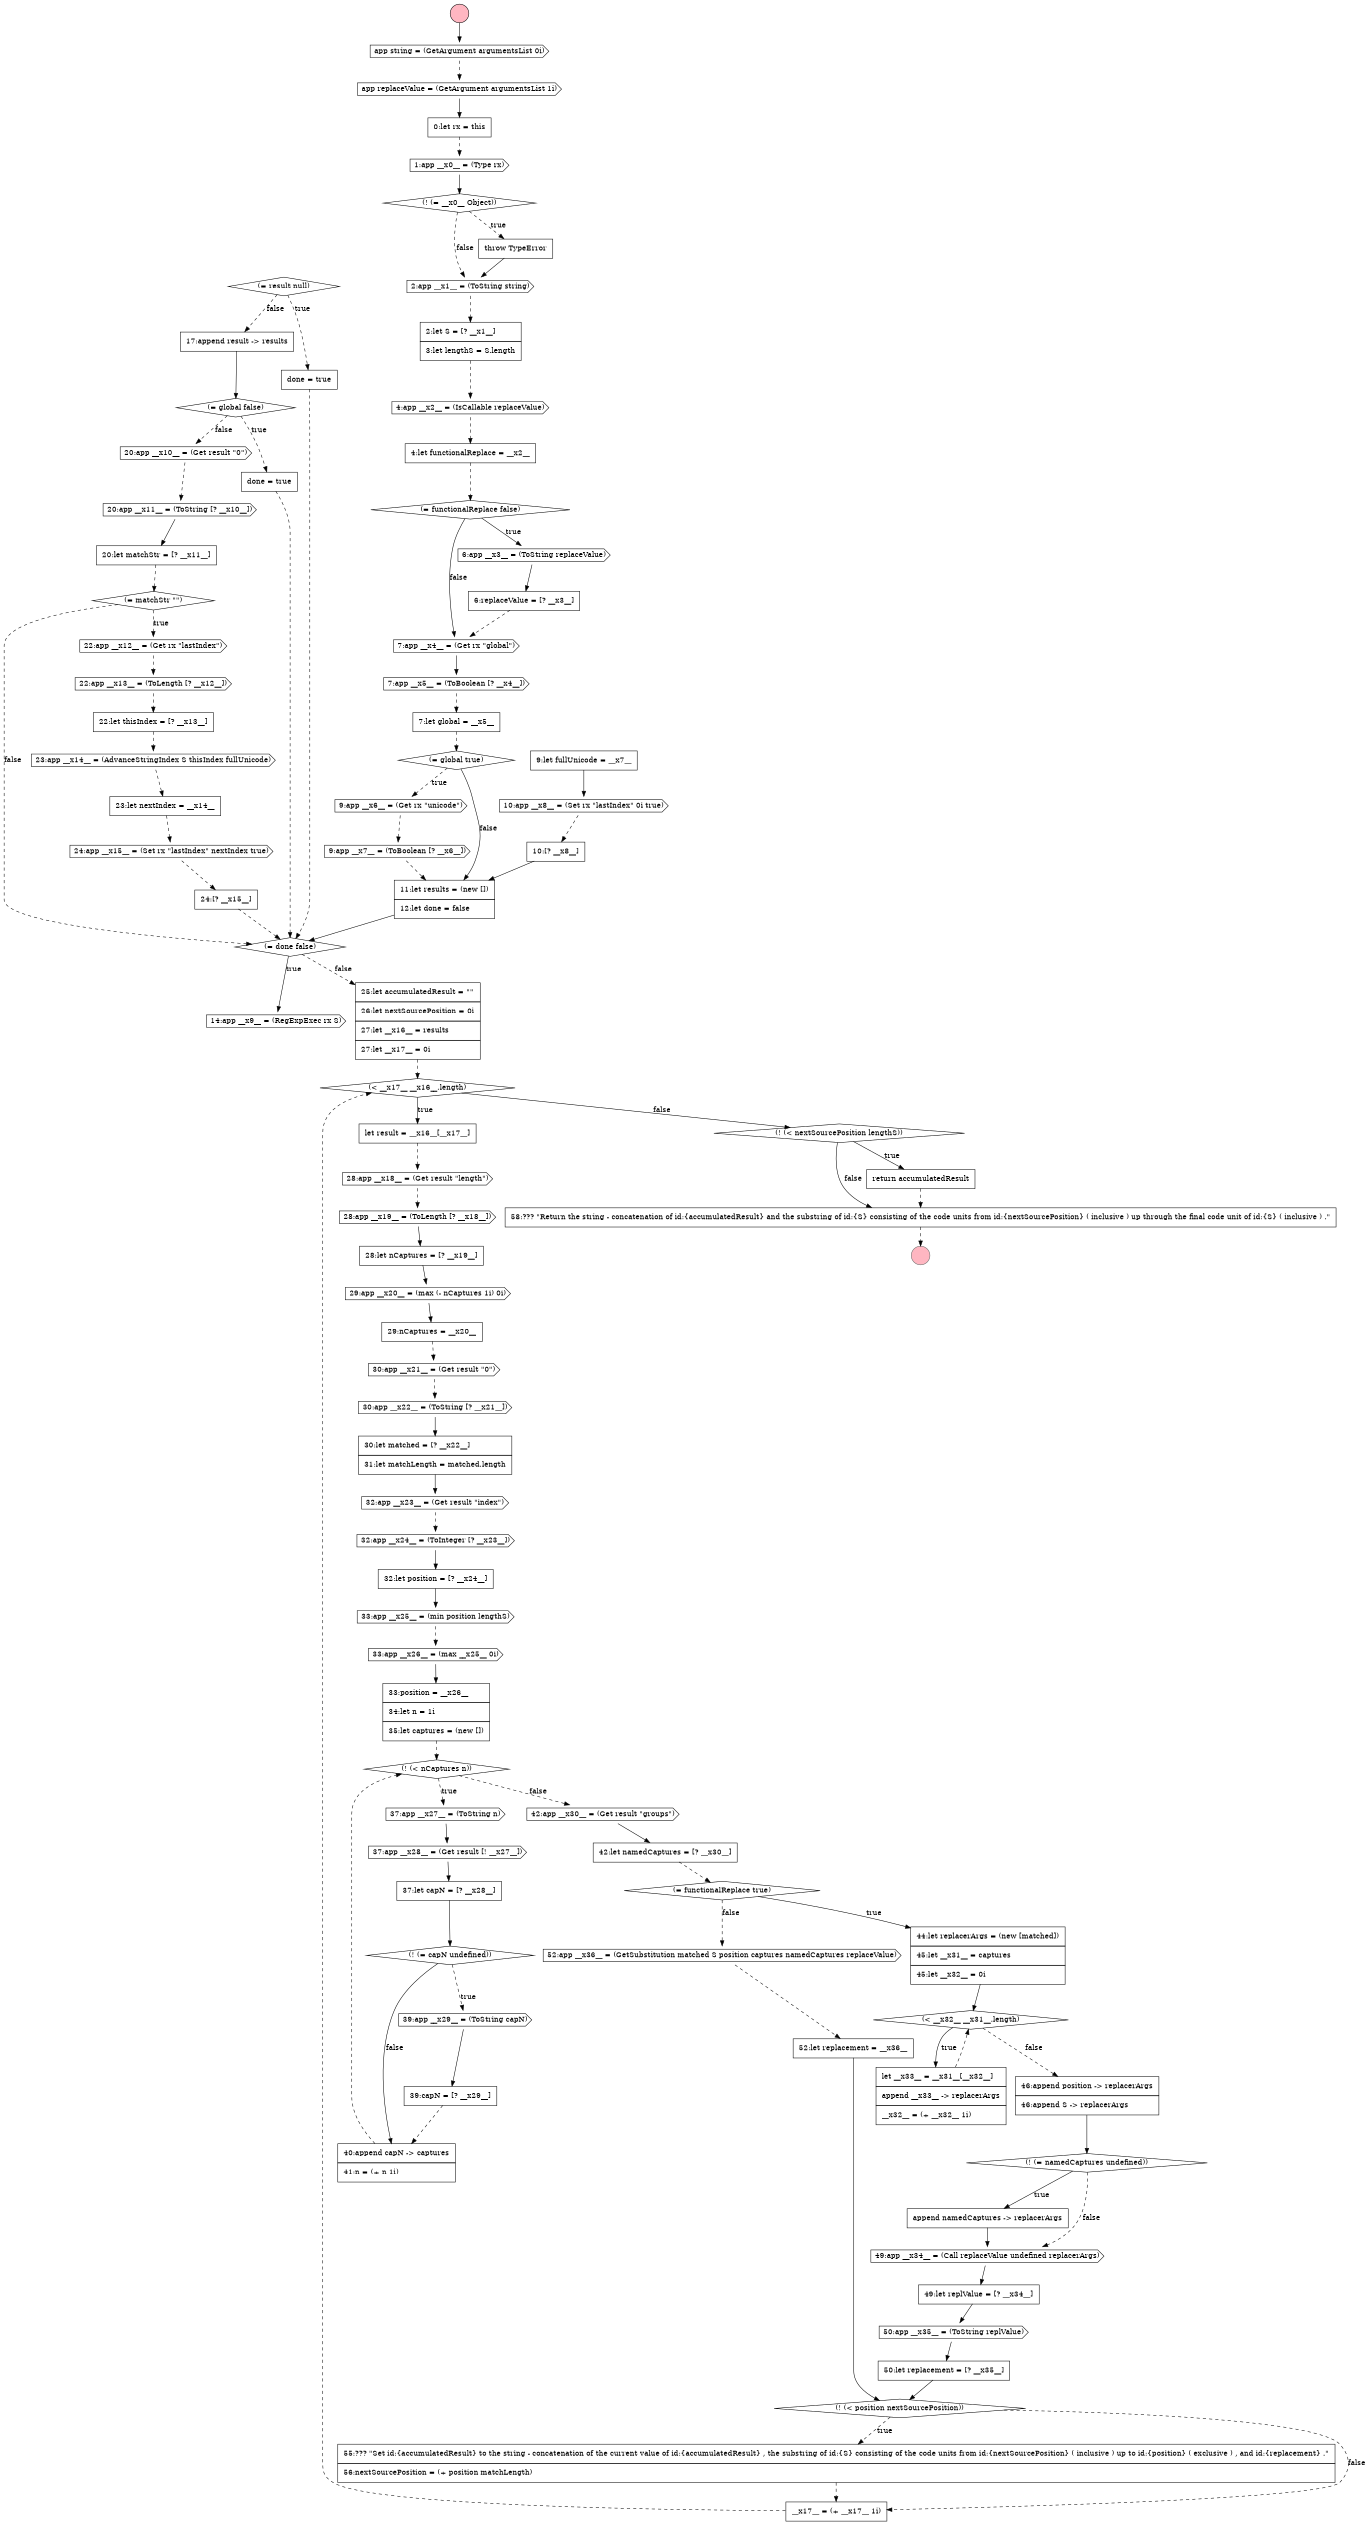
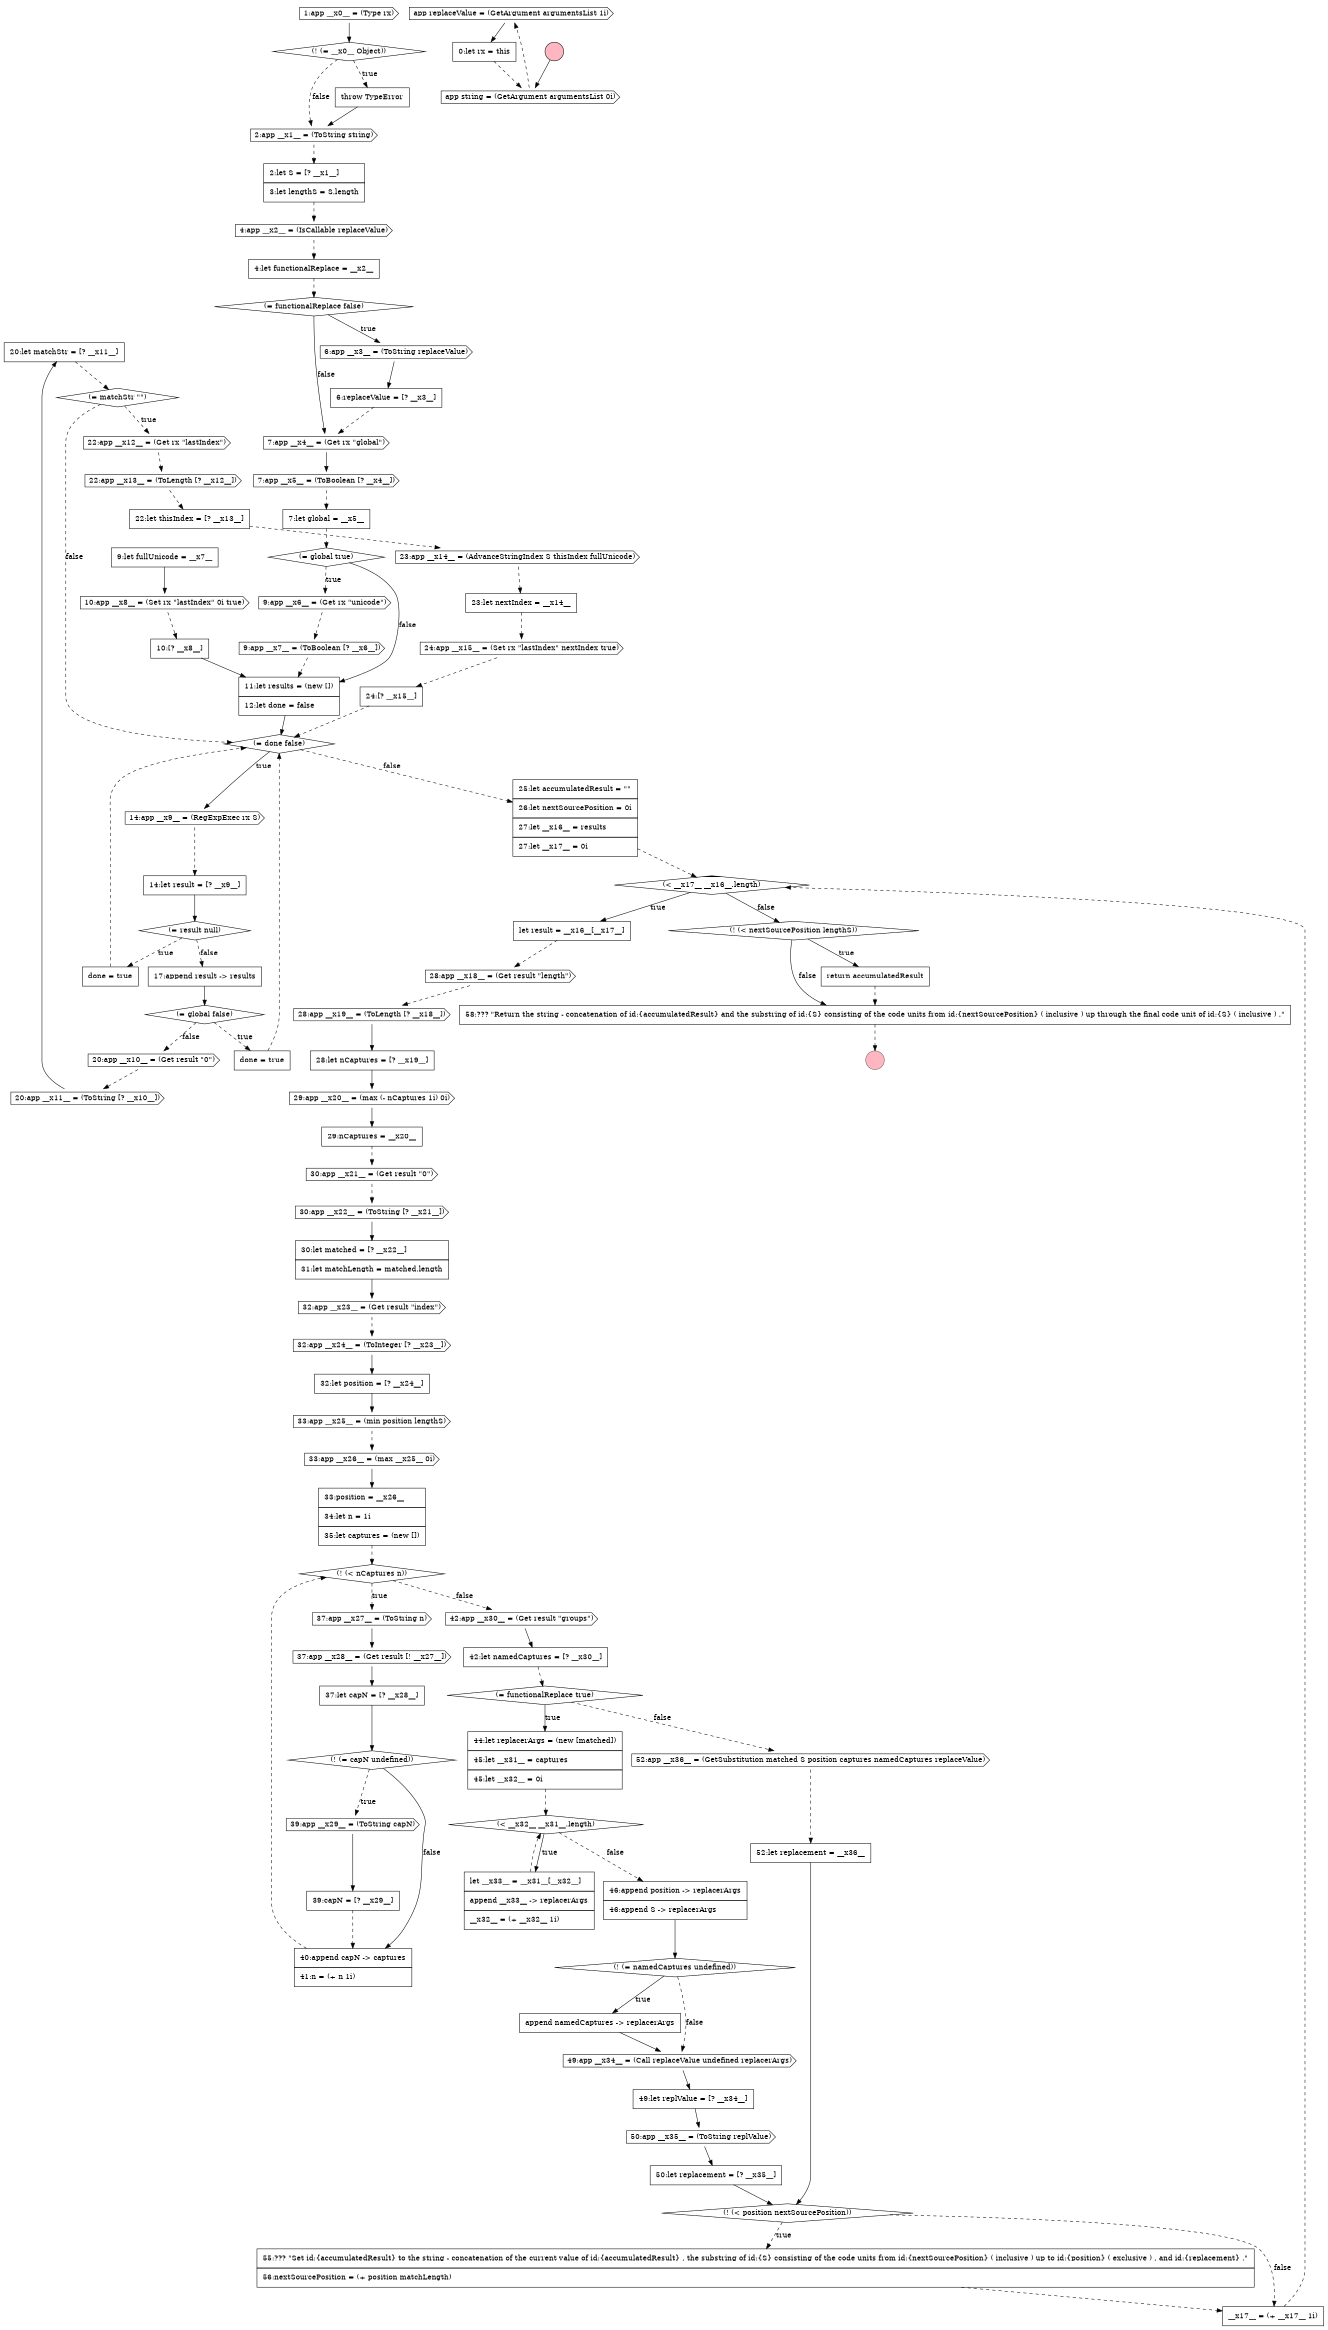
(460, 144) -> (506, 73)
none -> (195, 885)
(977, 1995) -> (546, 1799)
